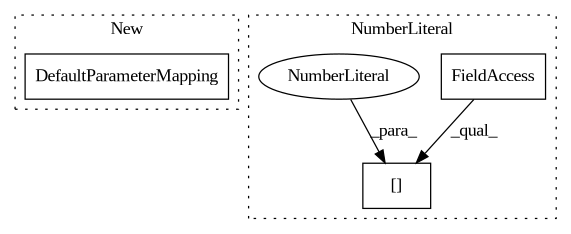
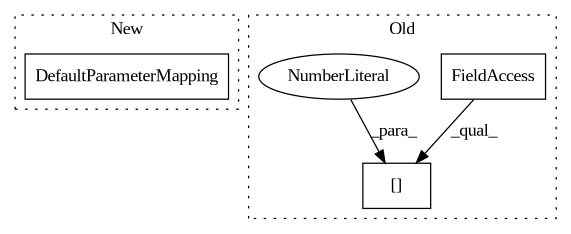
(402, 30) -> (402, 30)
